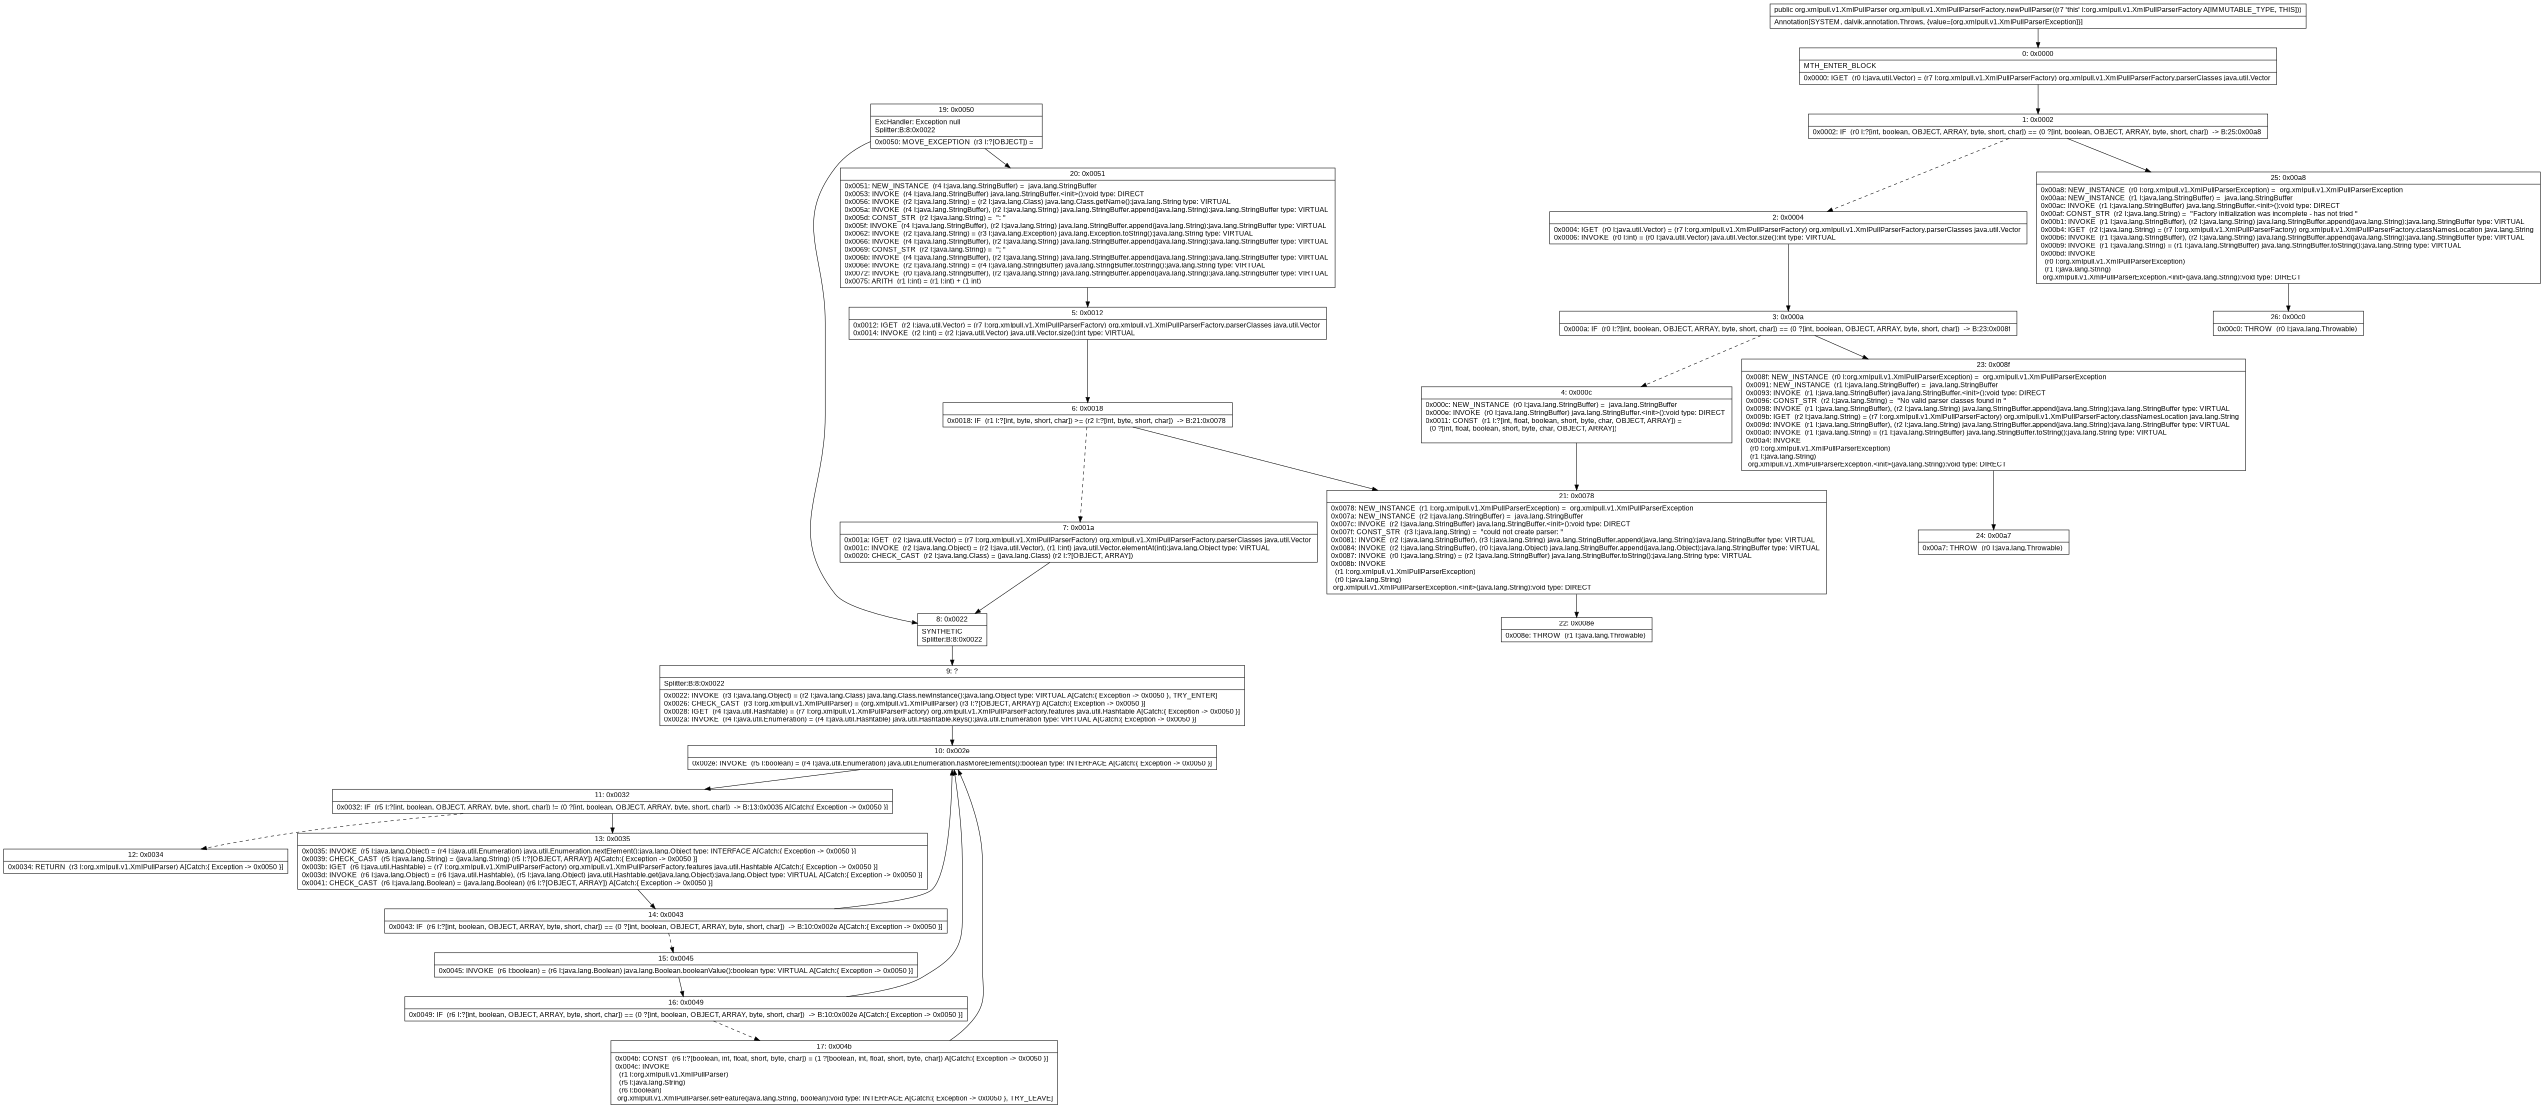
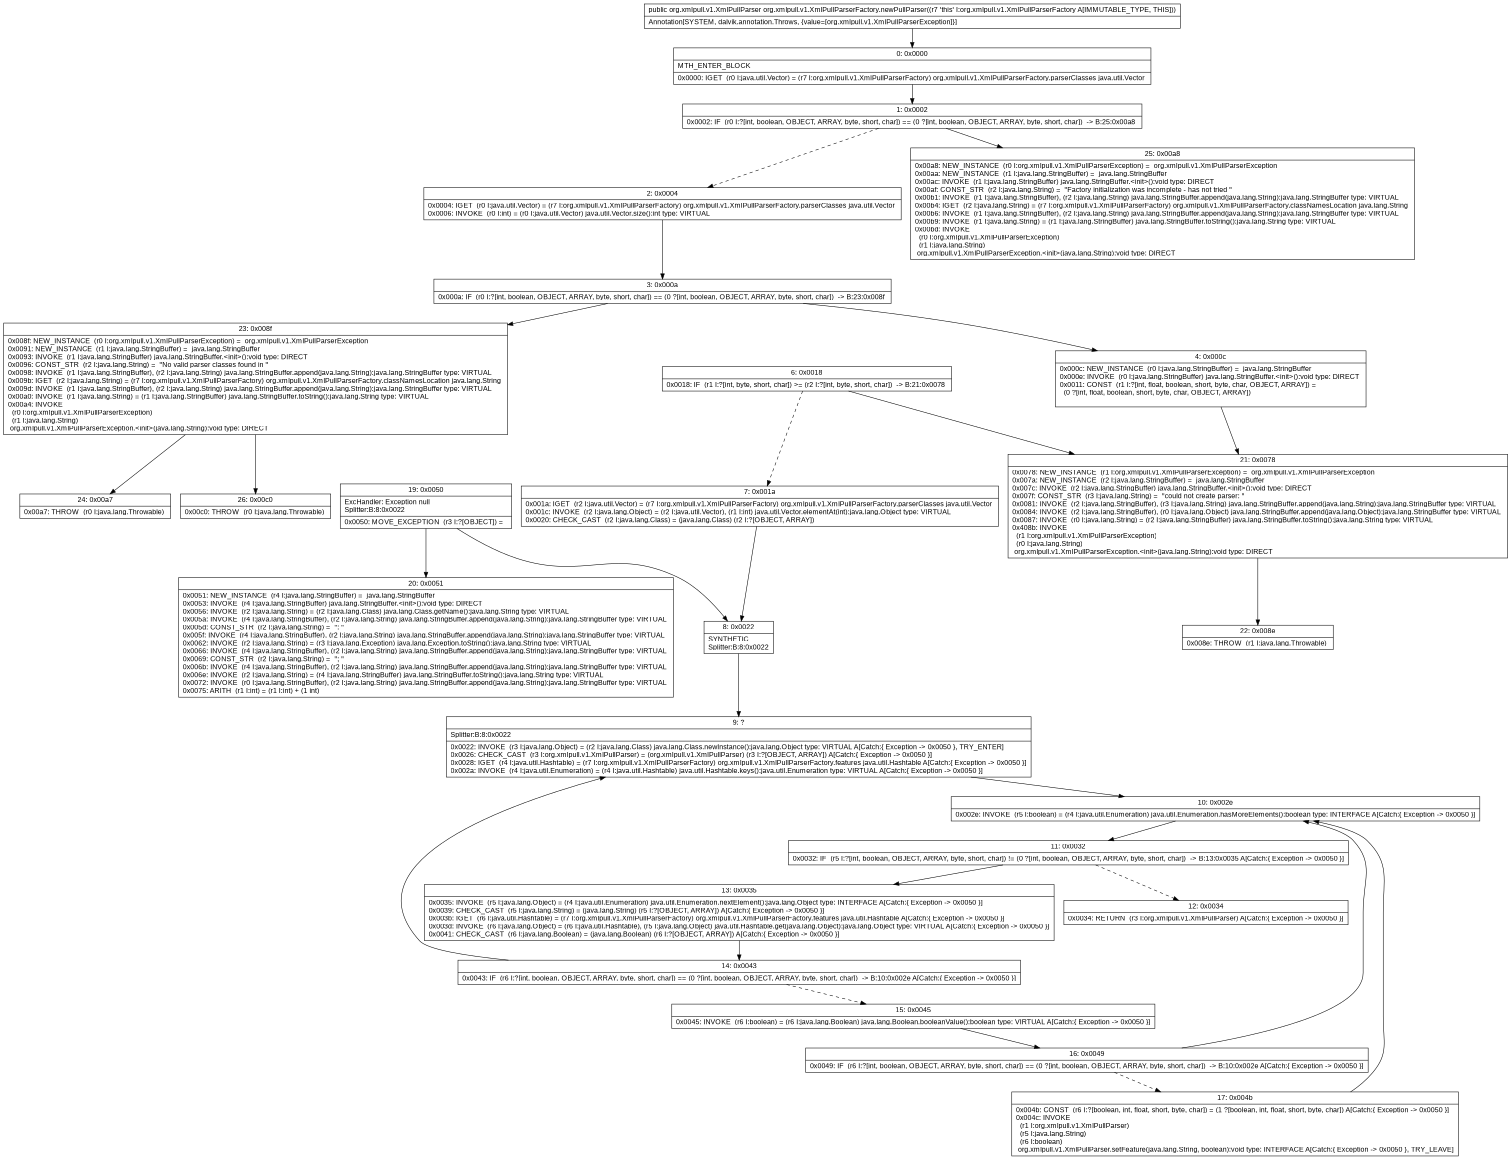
(2288, 295) -> (256, 462)
(1088, 323) -> none
(1704, 360) -> (948, 322)
(1361, 564) -> (1042, 528)
(937, 882) -> (428, 855)
